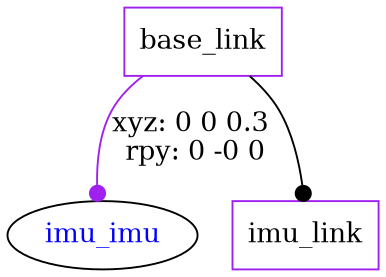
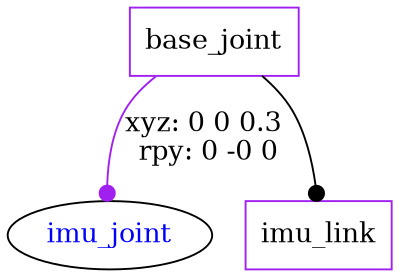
(203, 42) -> (214, 42)
(103, 235) -> (110, 235)
